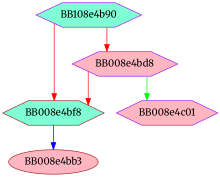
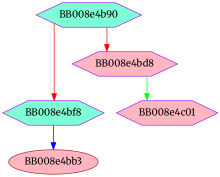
(89, 15) -> (89, 15)
(88, 85) -> none
(53, 113) -> (53, 113)
